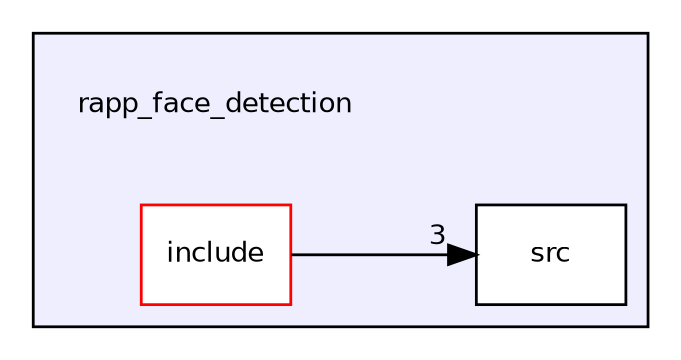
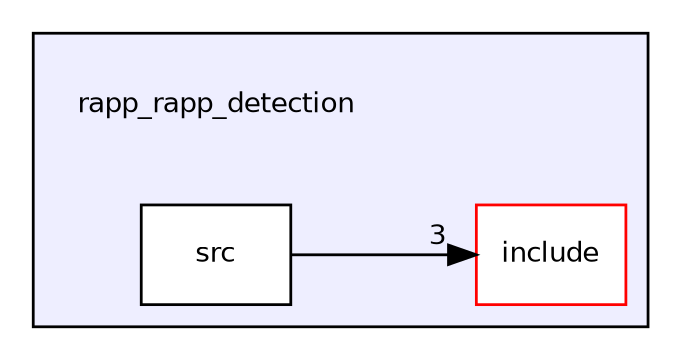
(216, 105) -> (216, 105)
(370, 255) -> (370, 255)
